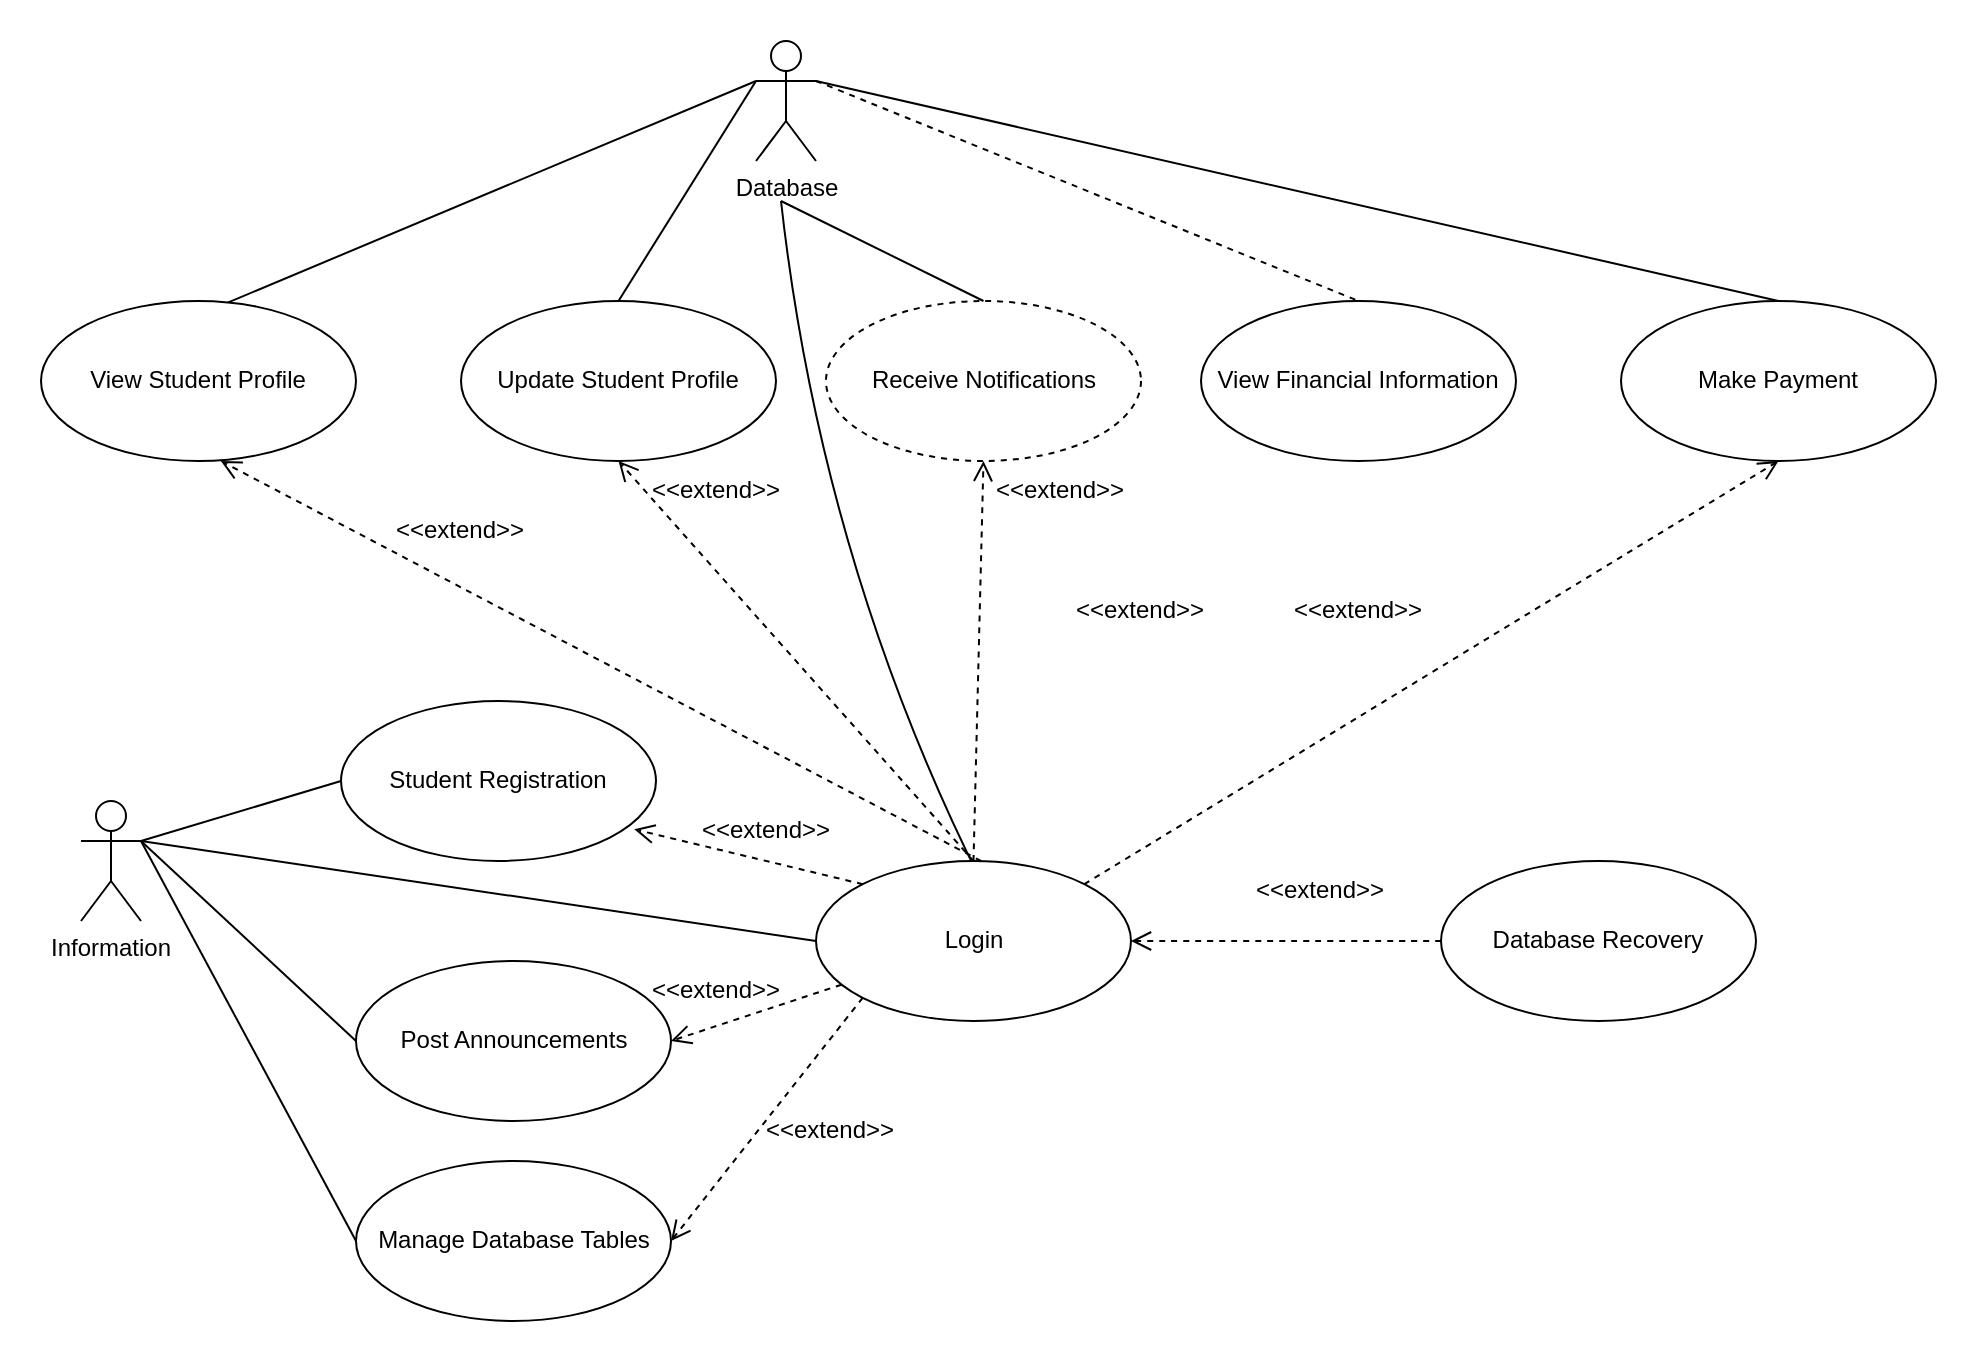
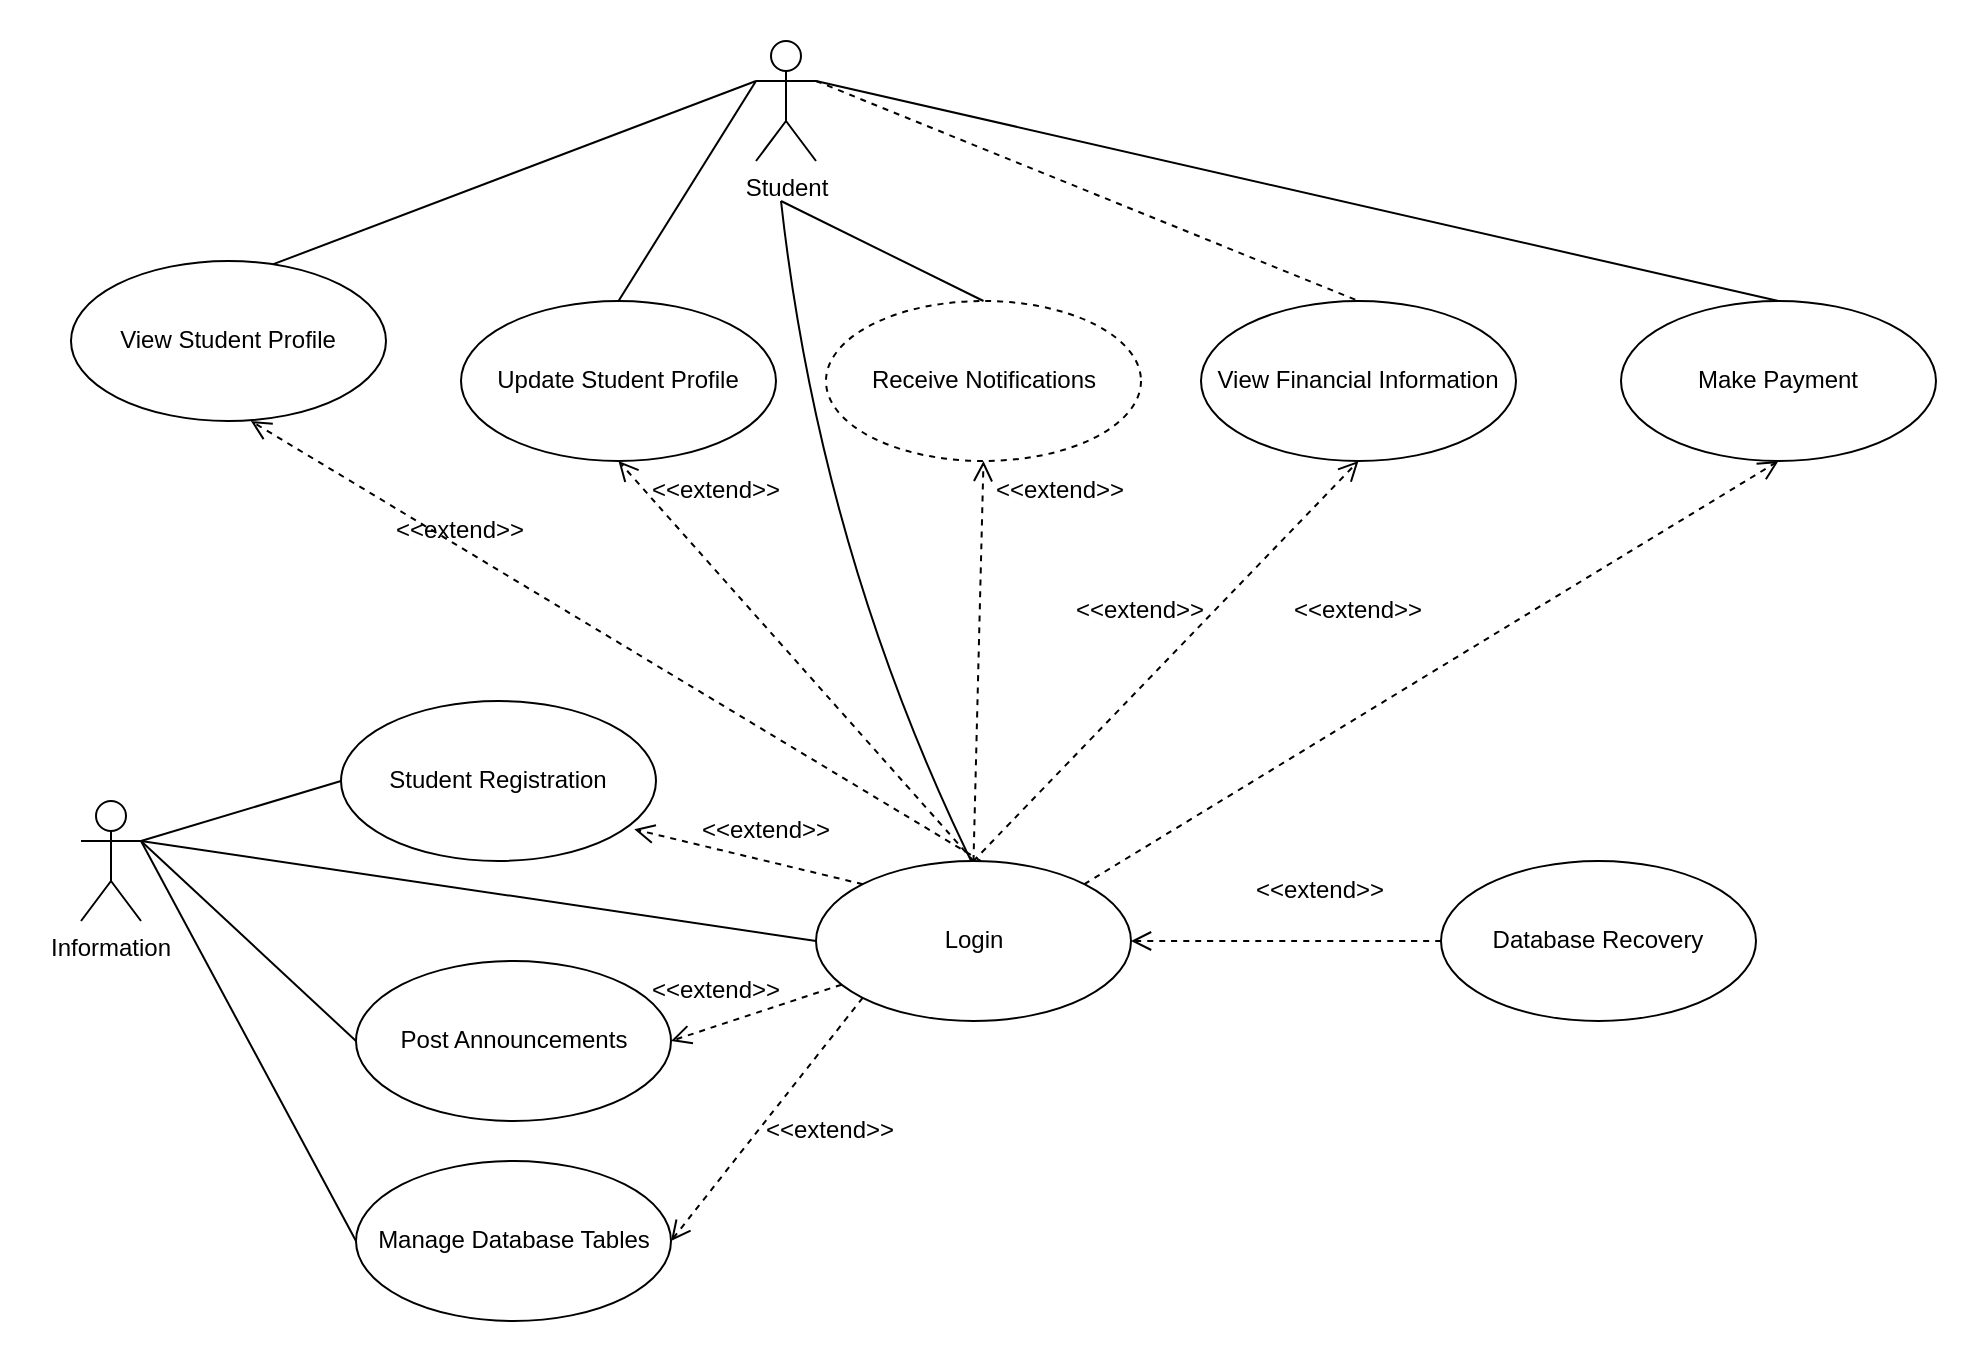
(788, 189) -> (788, 189)
(199, 381) -> (229, 341)
none -> (1168, 659)
